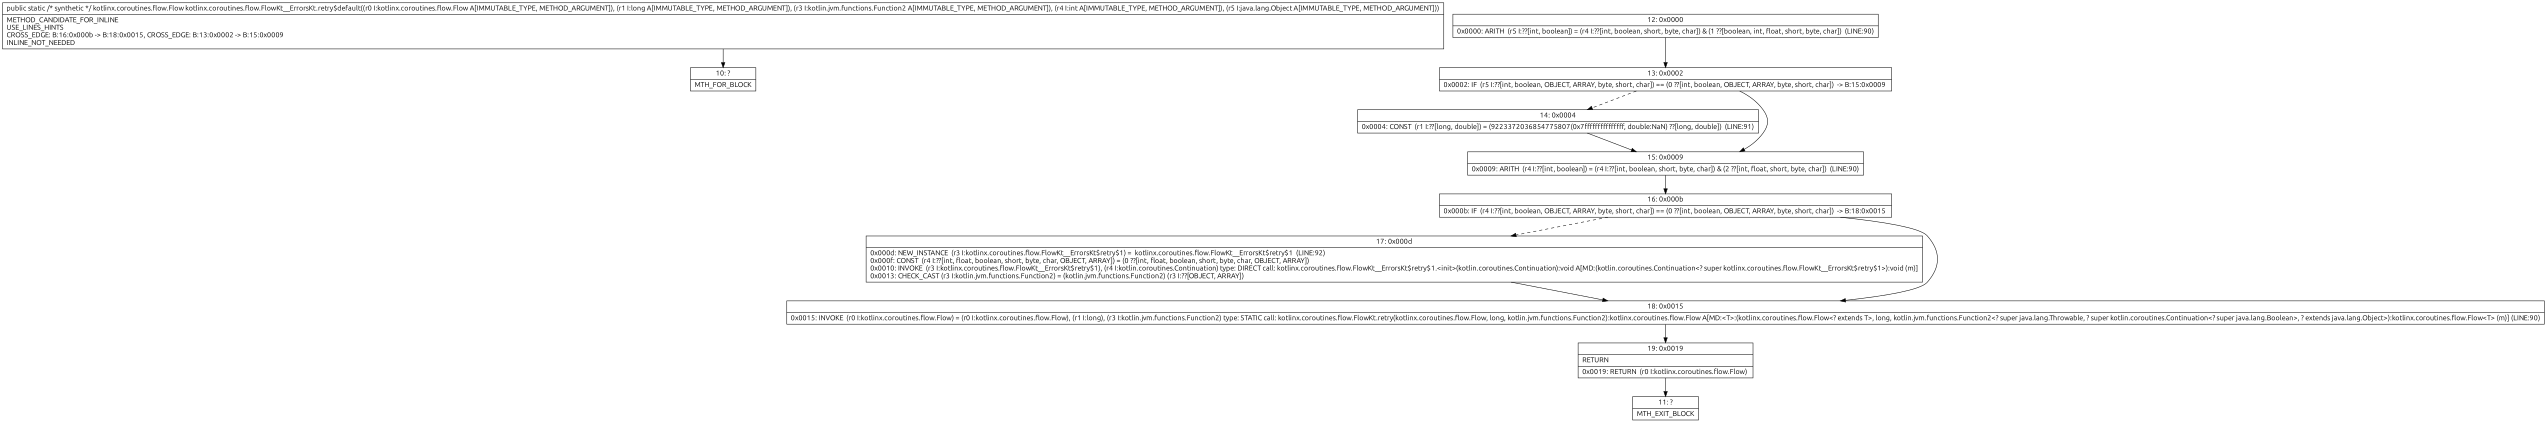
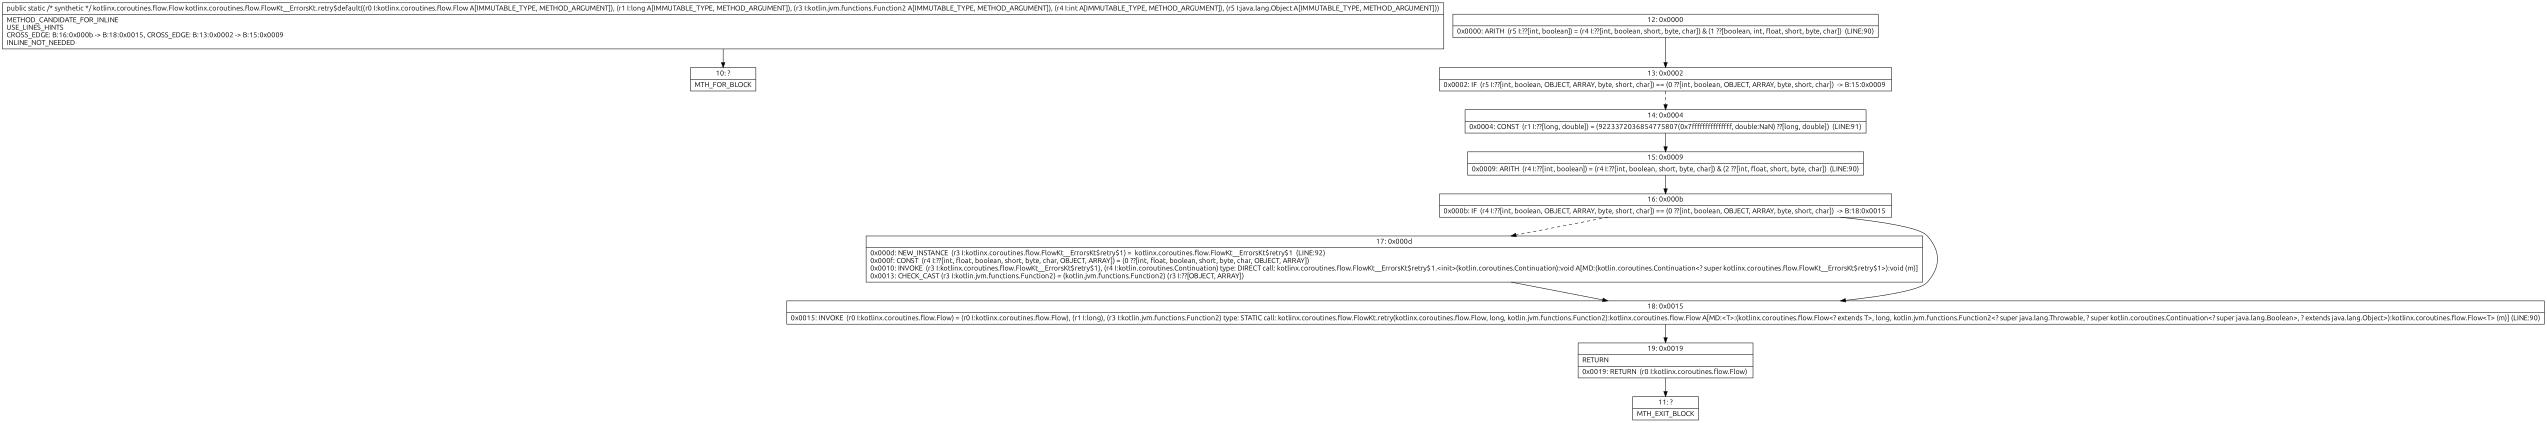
(1767, 119) -> none
